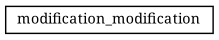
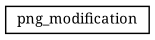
(109, 20) -> (77, 20)
